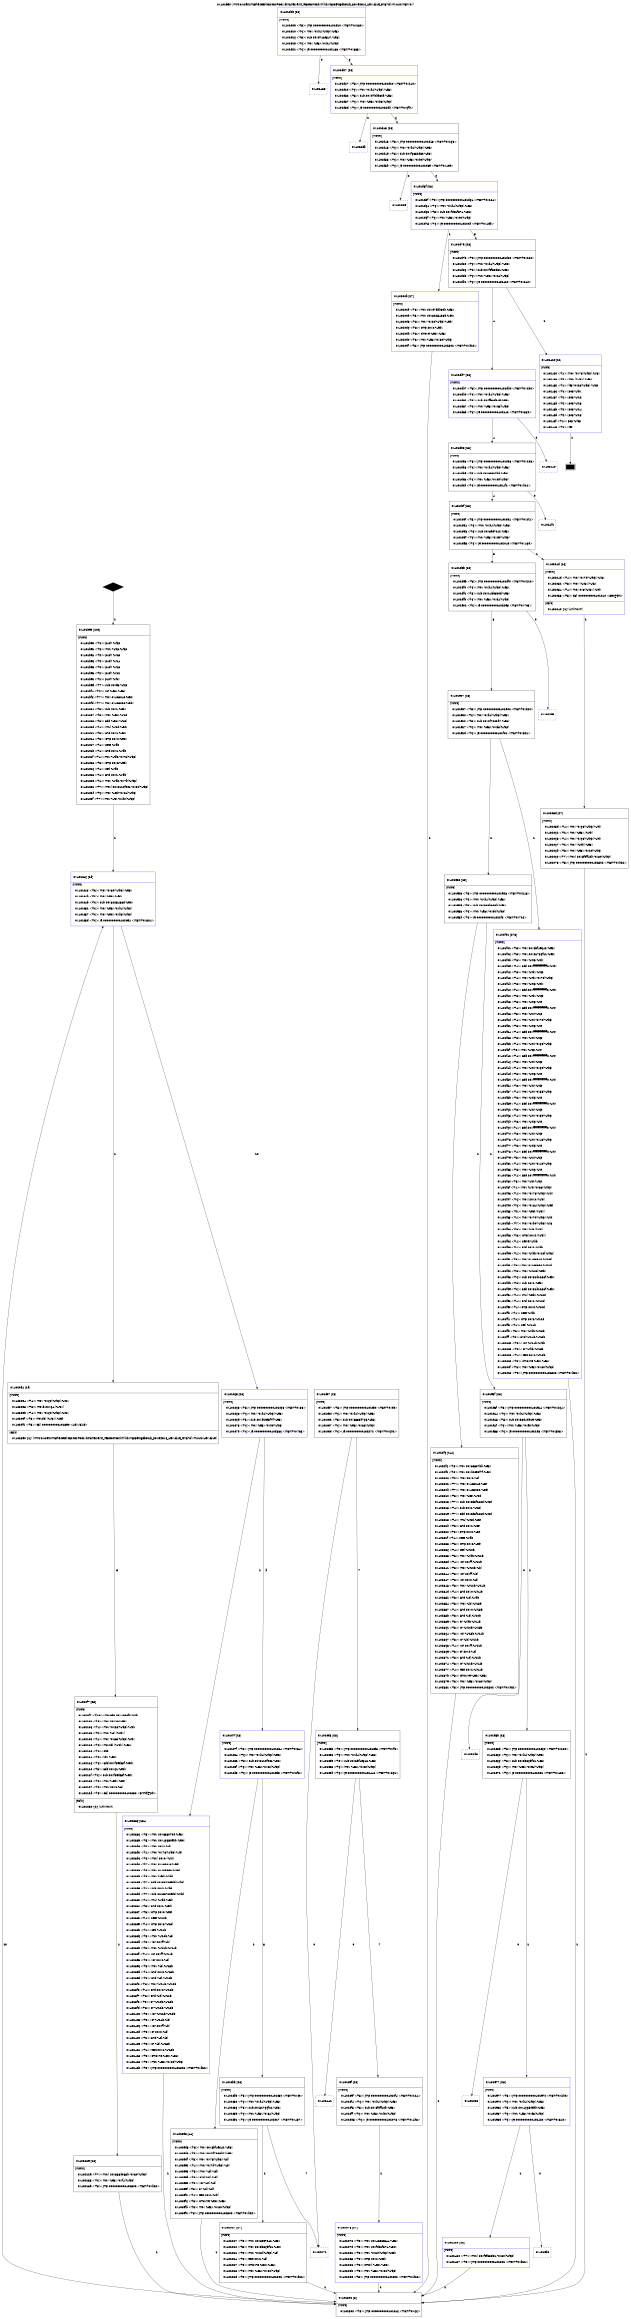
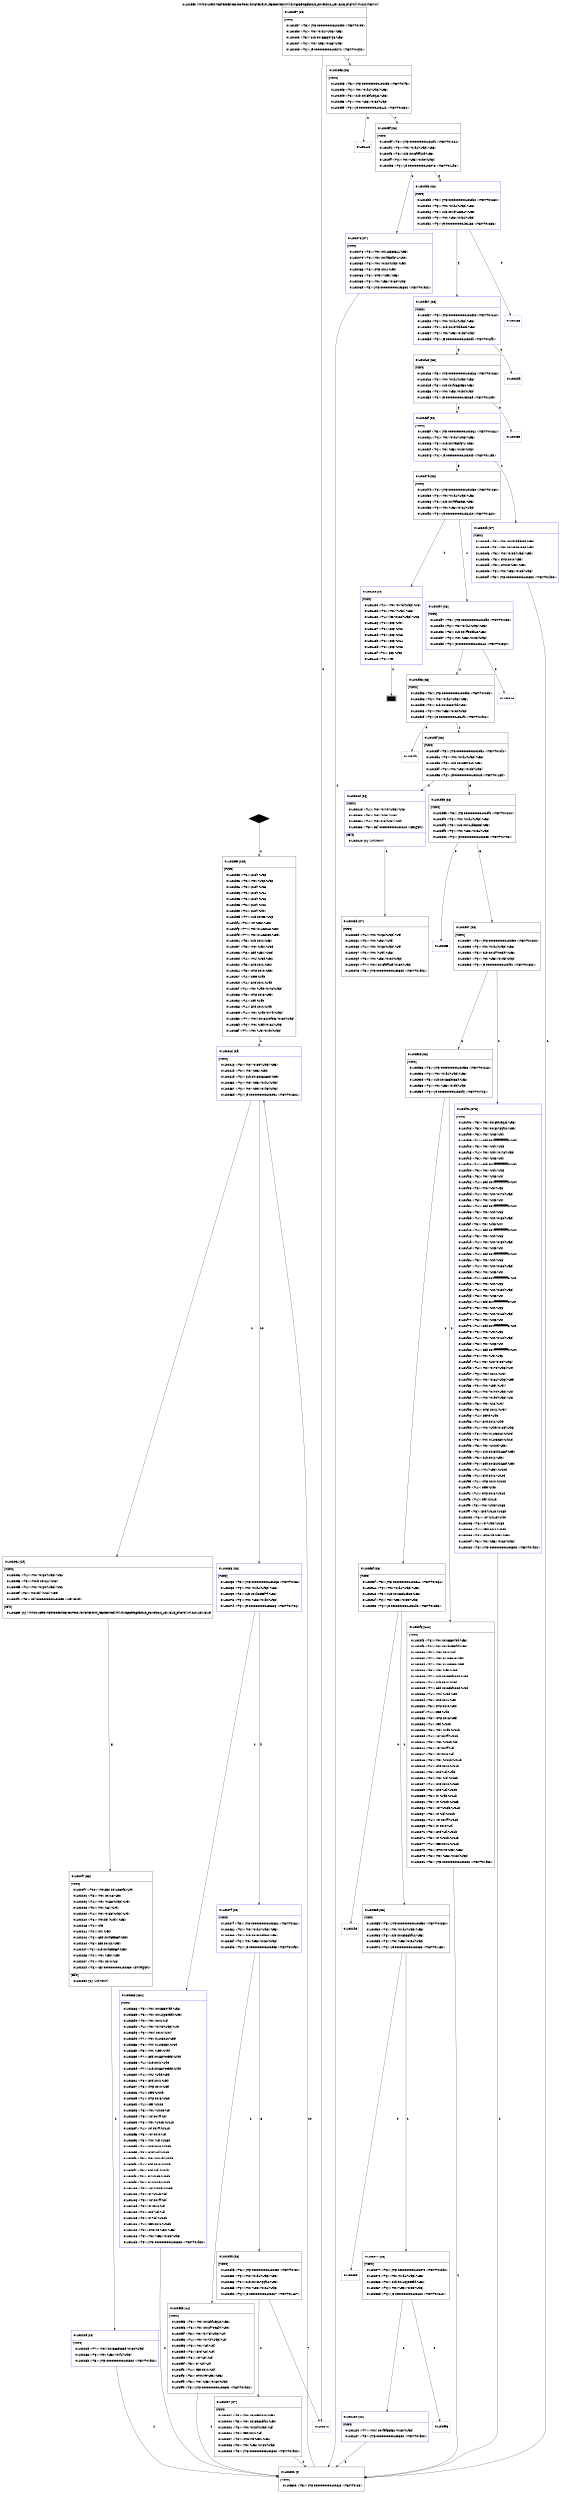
none -> (437, 176)
(584, 1655) -> none
(527, 2101) -> (406, 2276)
(117, 2174) -> (115, 2348)
